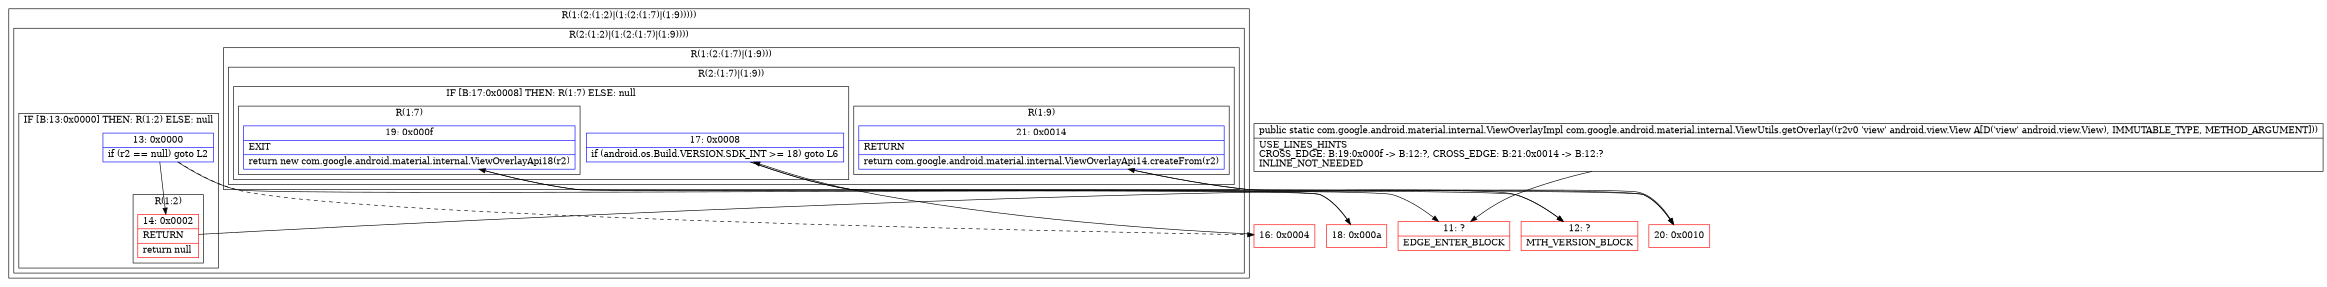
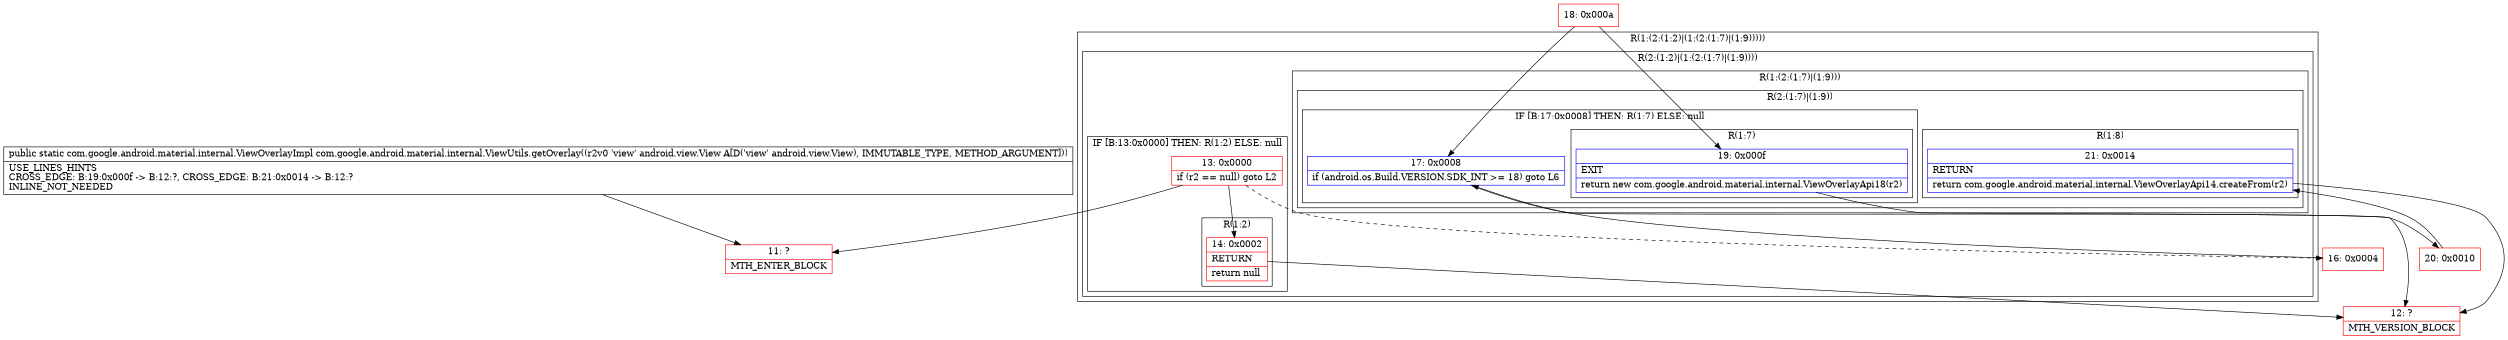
(1041, 113) -> (2110, 137)
(158, 148) -> (1227, 171)
(1052, 191) -> (1515, 84)
(977, 200) -> (1802, 289)
(1454, 243) -> (779, 266)
